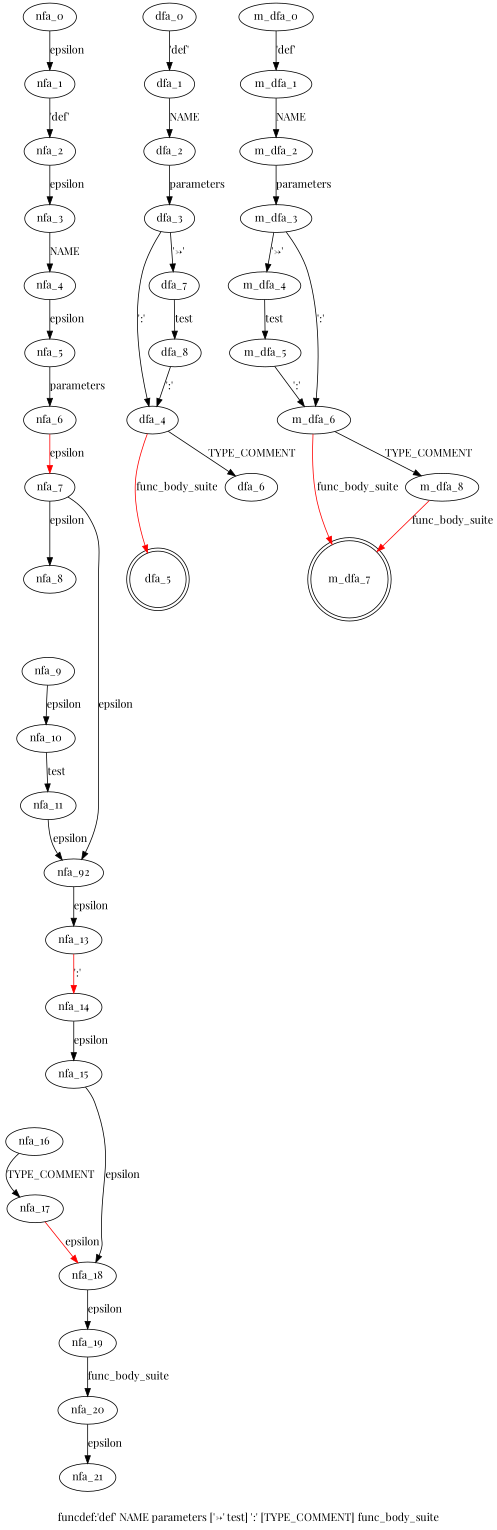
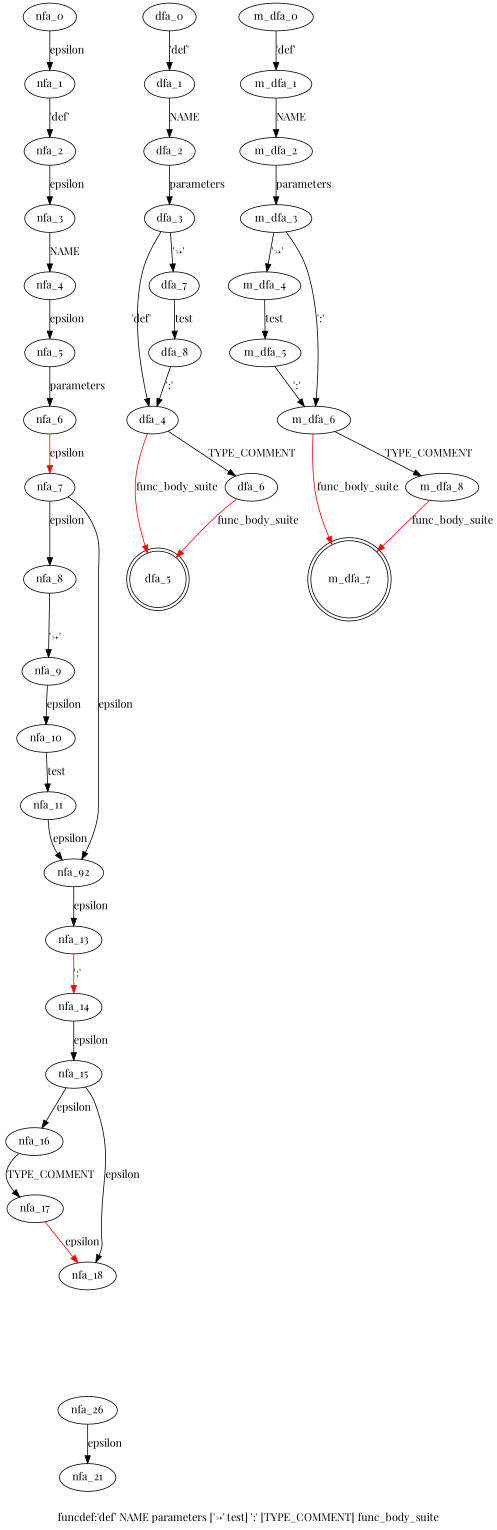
(142, 319) -> (142, 319)
none -> (208, 524)
none -> (49, 621)
none -> (56, 1105)
(88, 1343) -> none
(88, 1410) -> (88, 1410)
